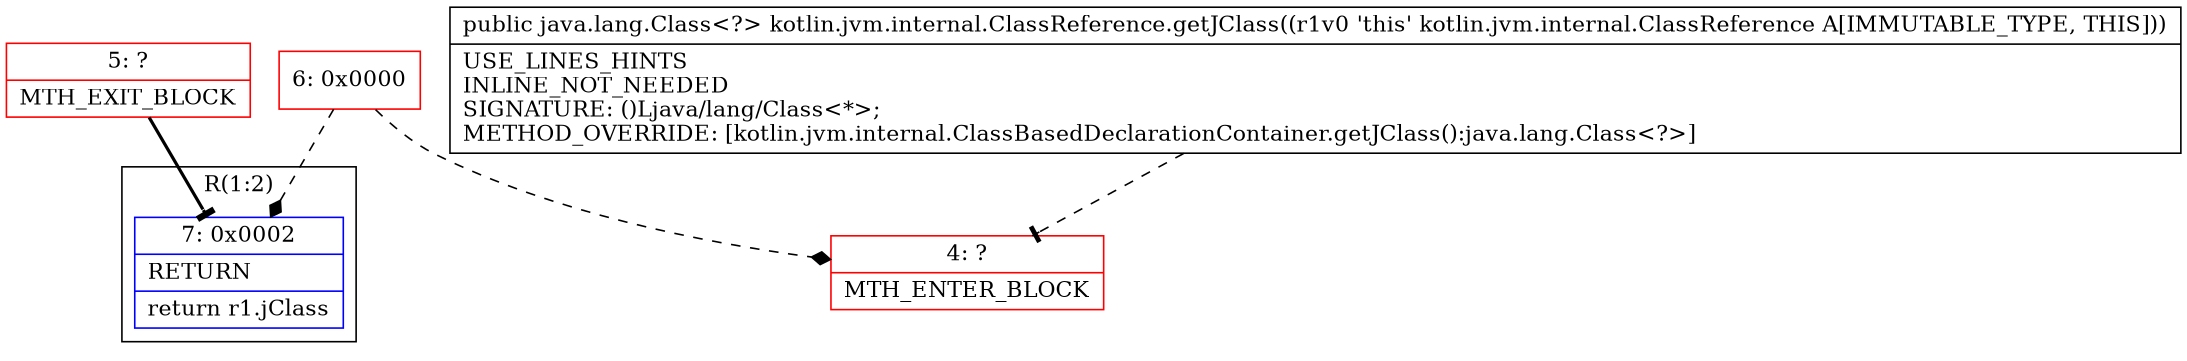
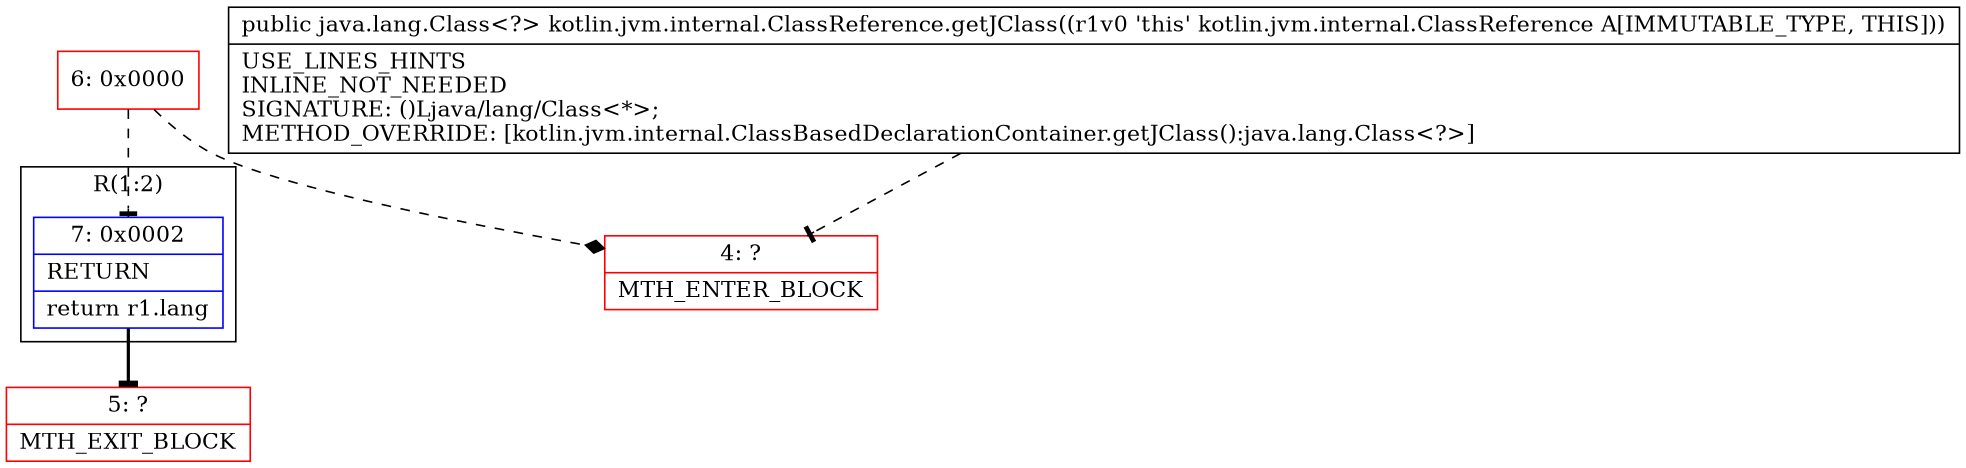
(307, 155) -> (128, 156)
(172, 157) -> (128, 354)
(239, 309) -> (128, 309)
